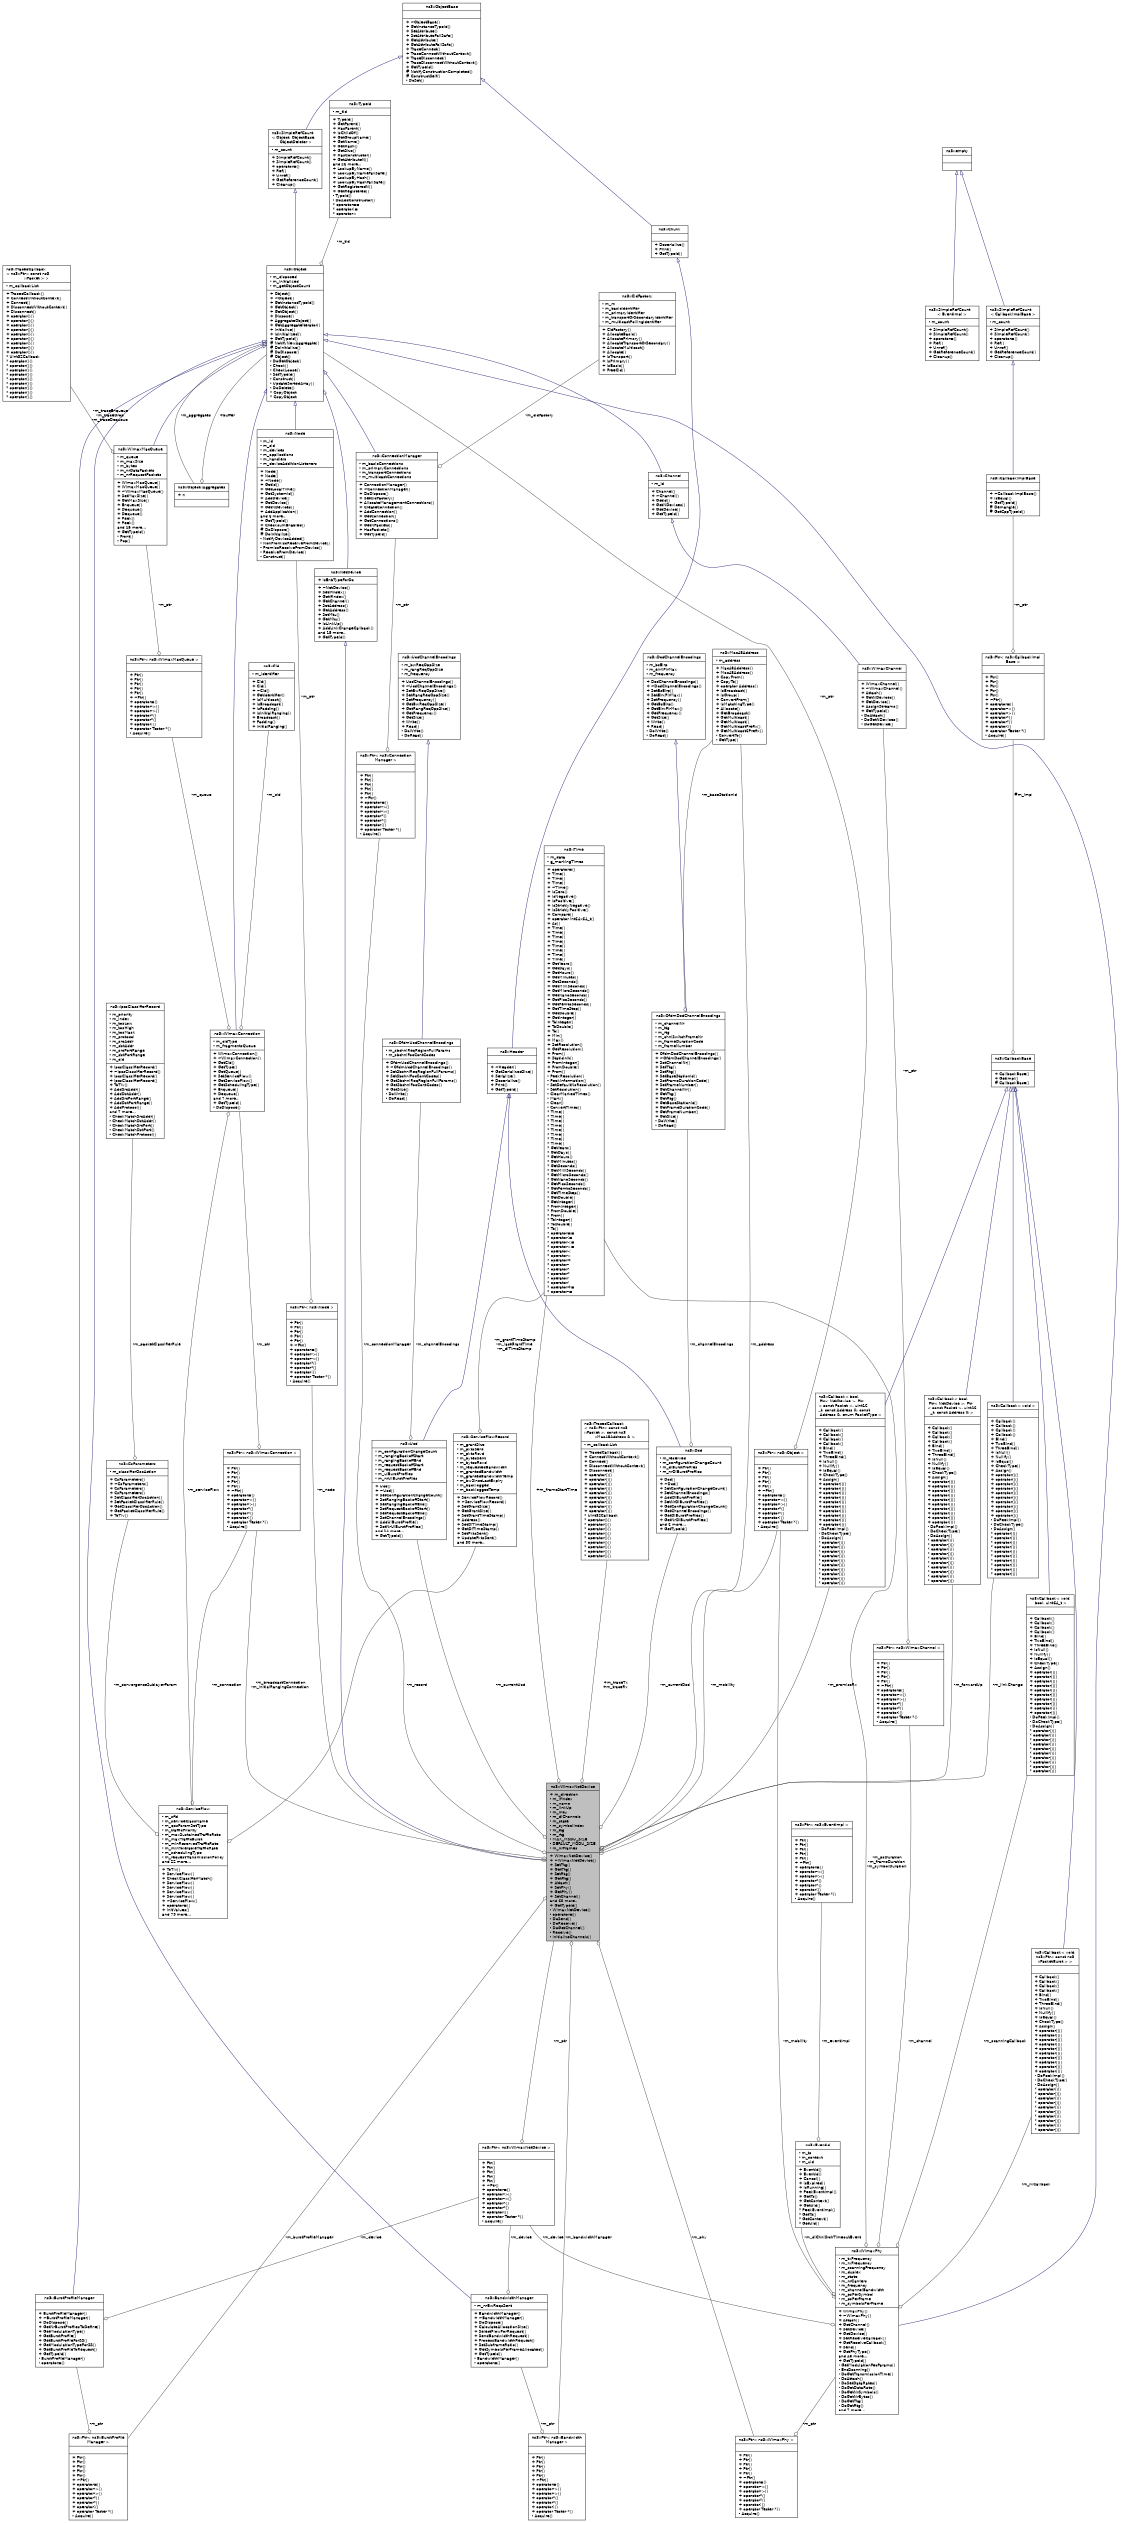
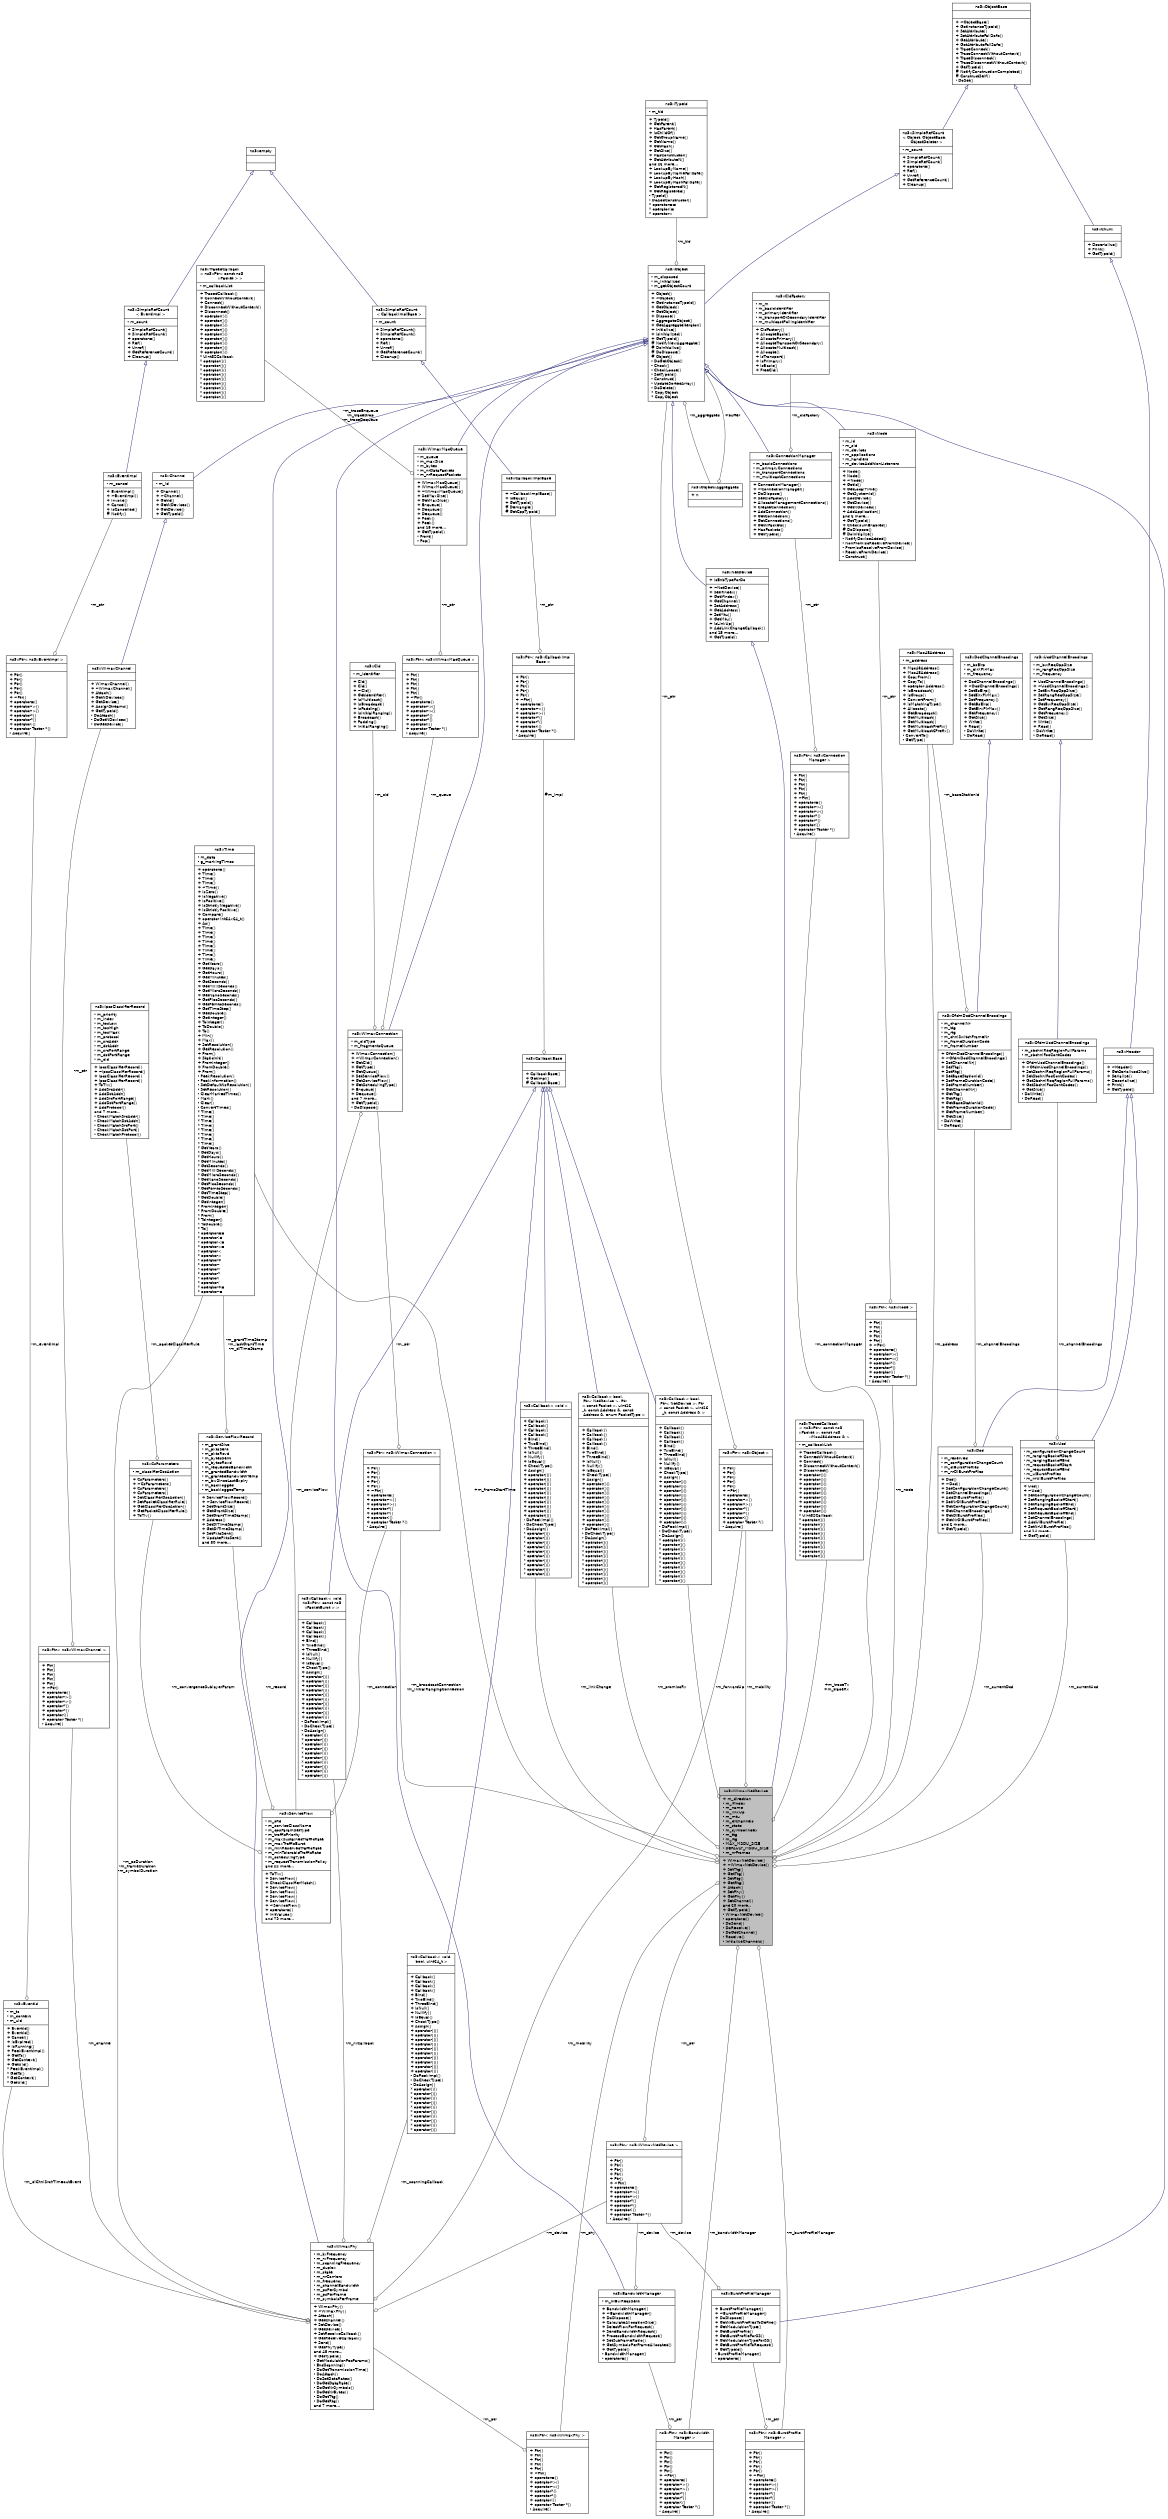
none -> (122, 495)
